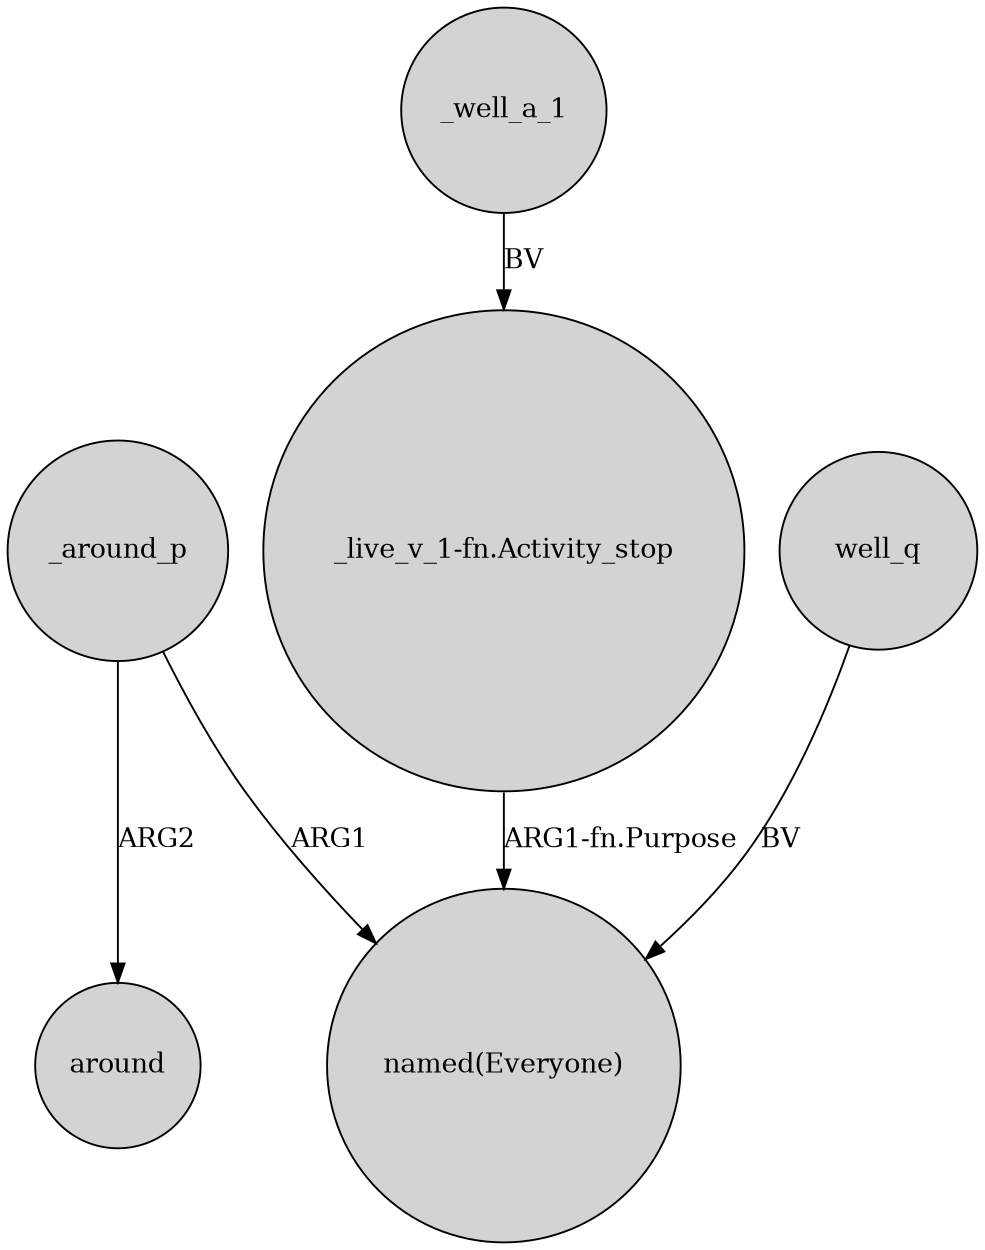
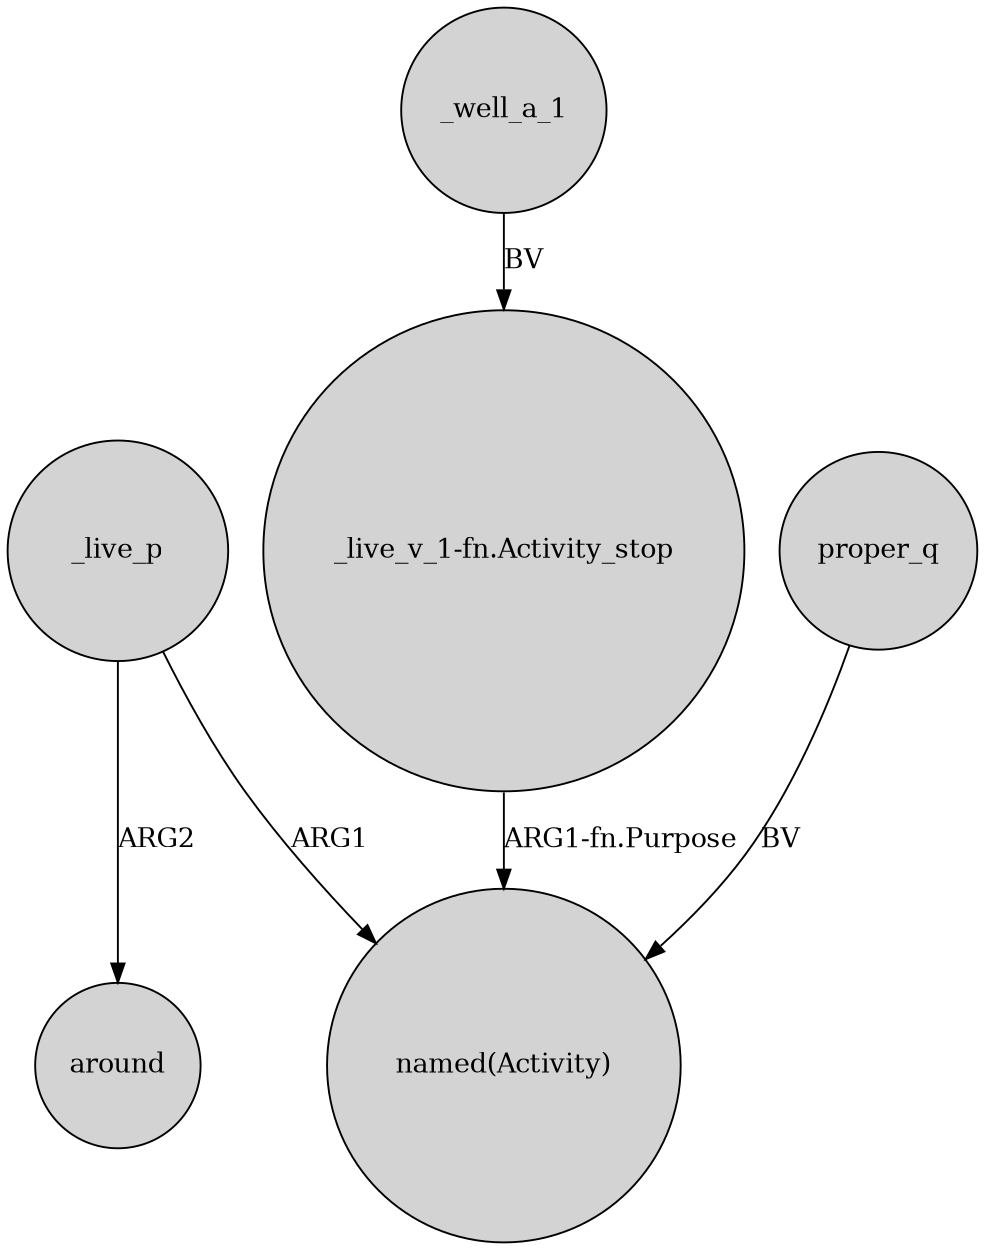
(118, 551) -> (118, 551)
(878, 551) -> (878, 551)
(504, 1066) -> (504, 1066)
